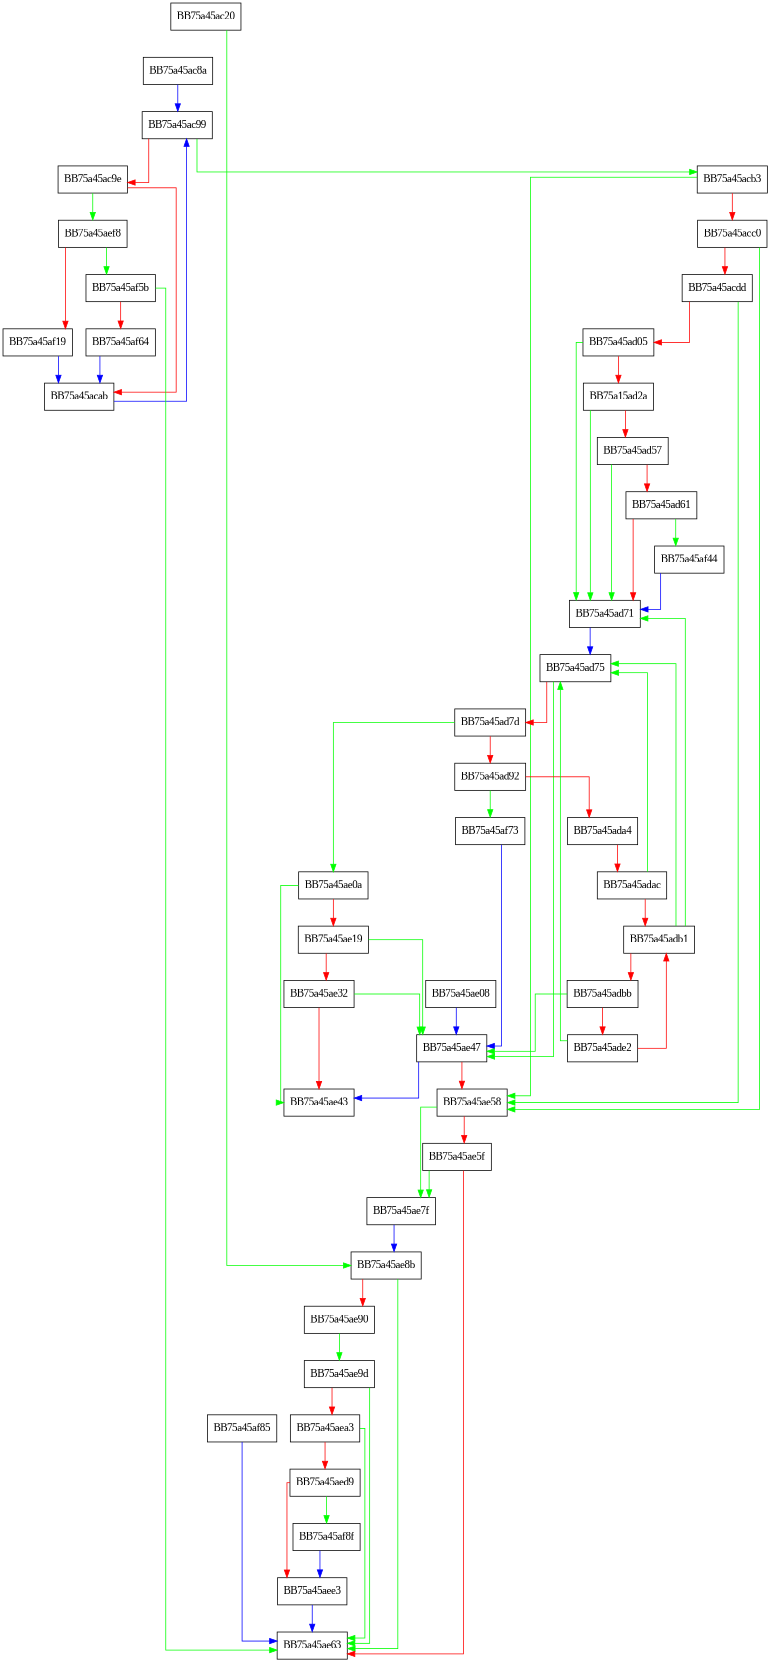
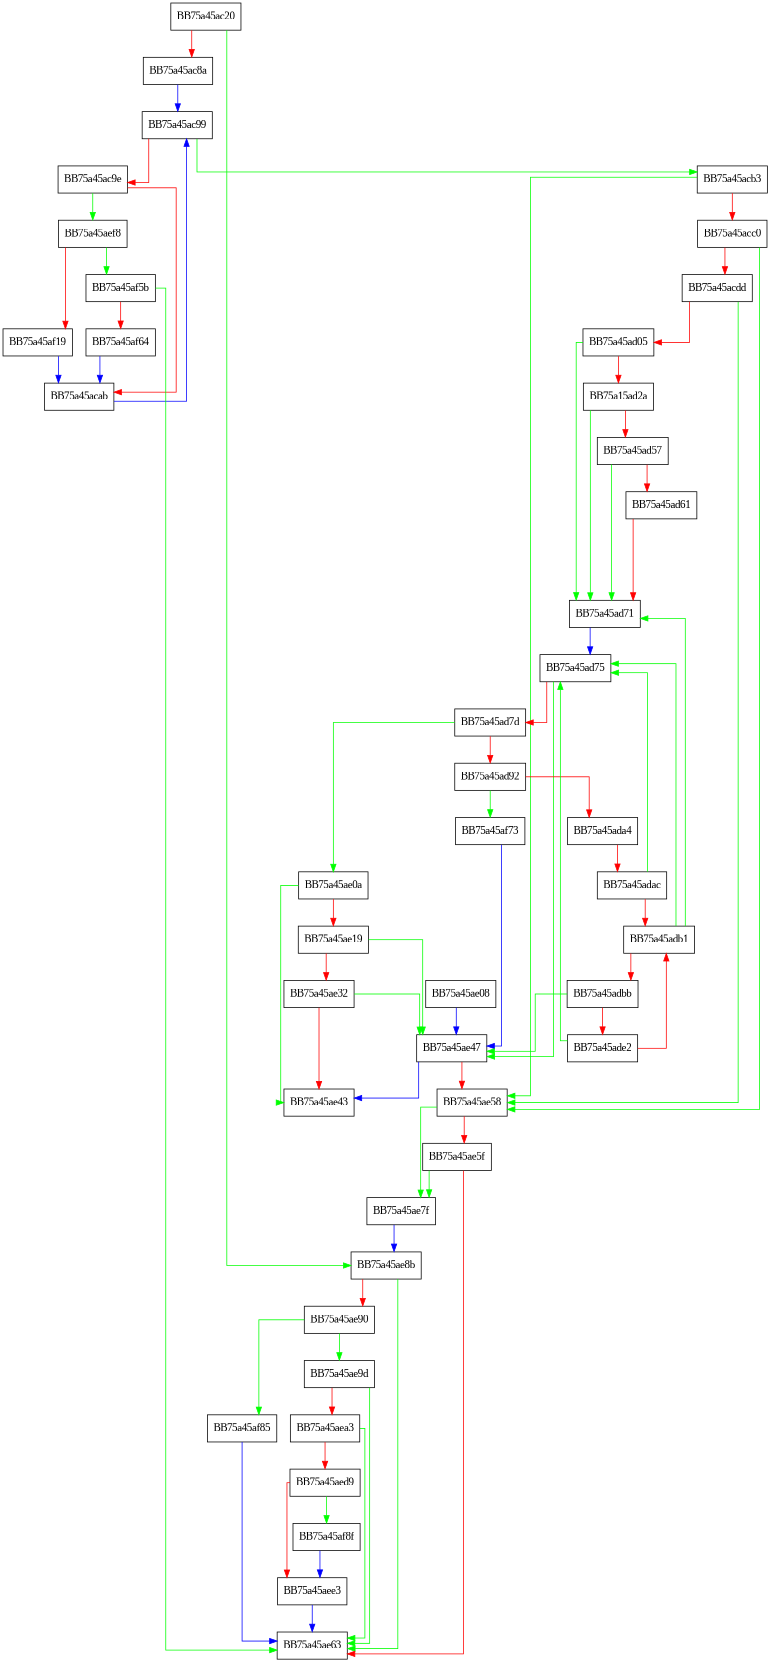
none -> (192, 40)
(689, 560) -> none
none -> (259, 1341)
